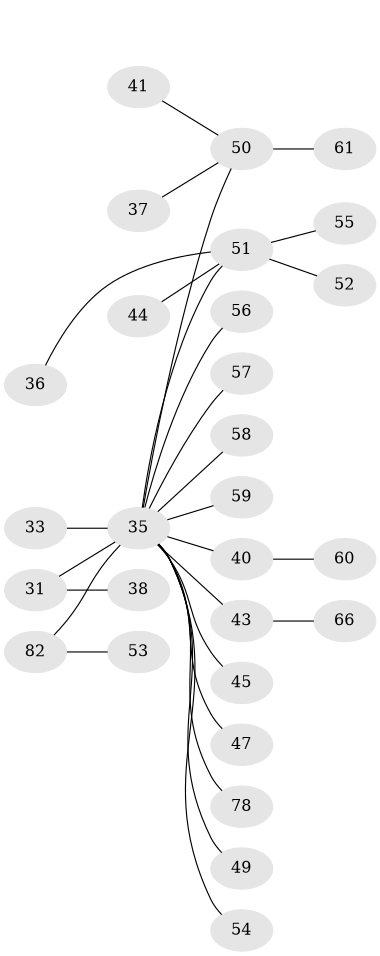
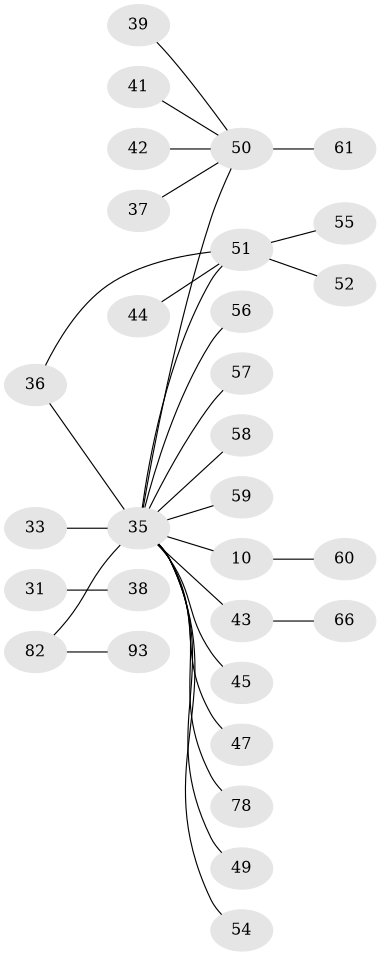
none -> (139, 25)
none -> (139, 149)
(87, 559) -> (87, 456)
(242, 559) -> (242, 559)
(139, 652) -> (139, 652)
